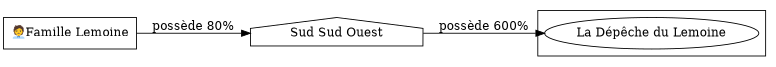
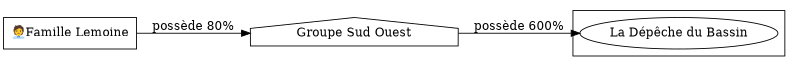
(337, 33) -> (354, 33)
(652, 33) -> (679, 33)
